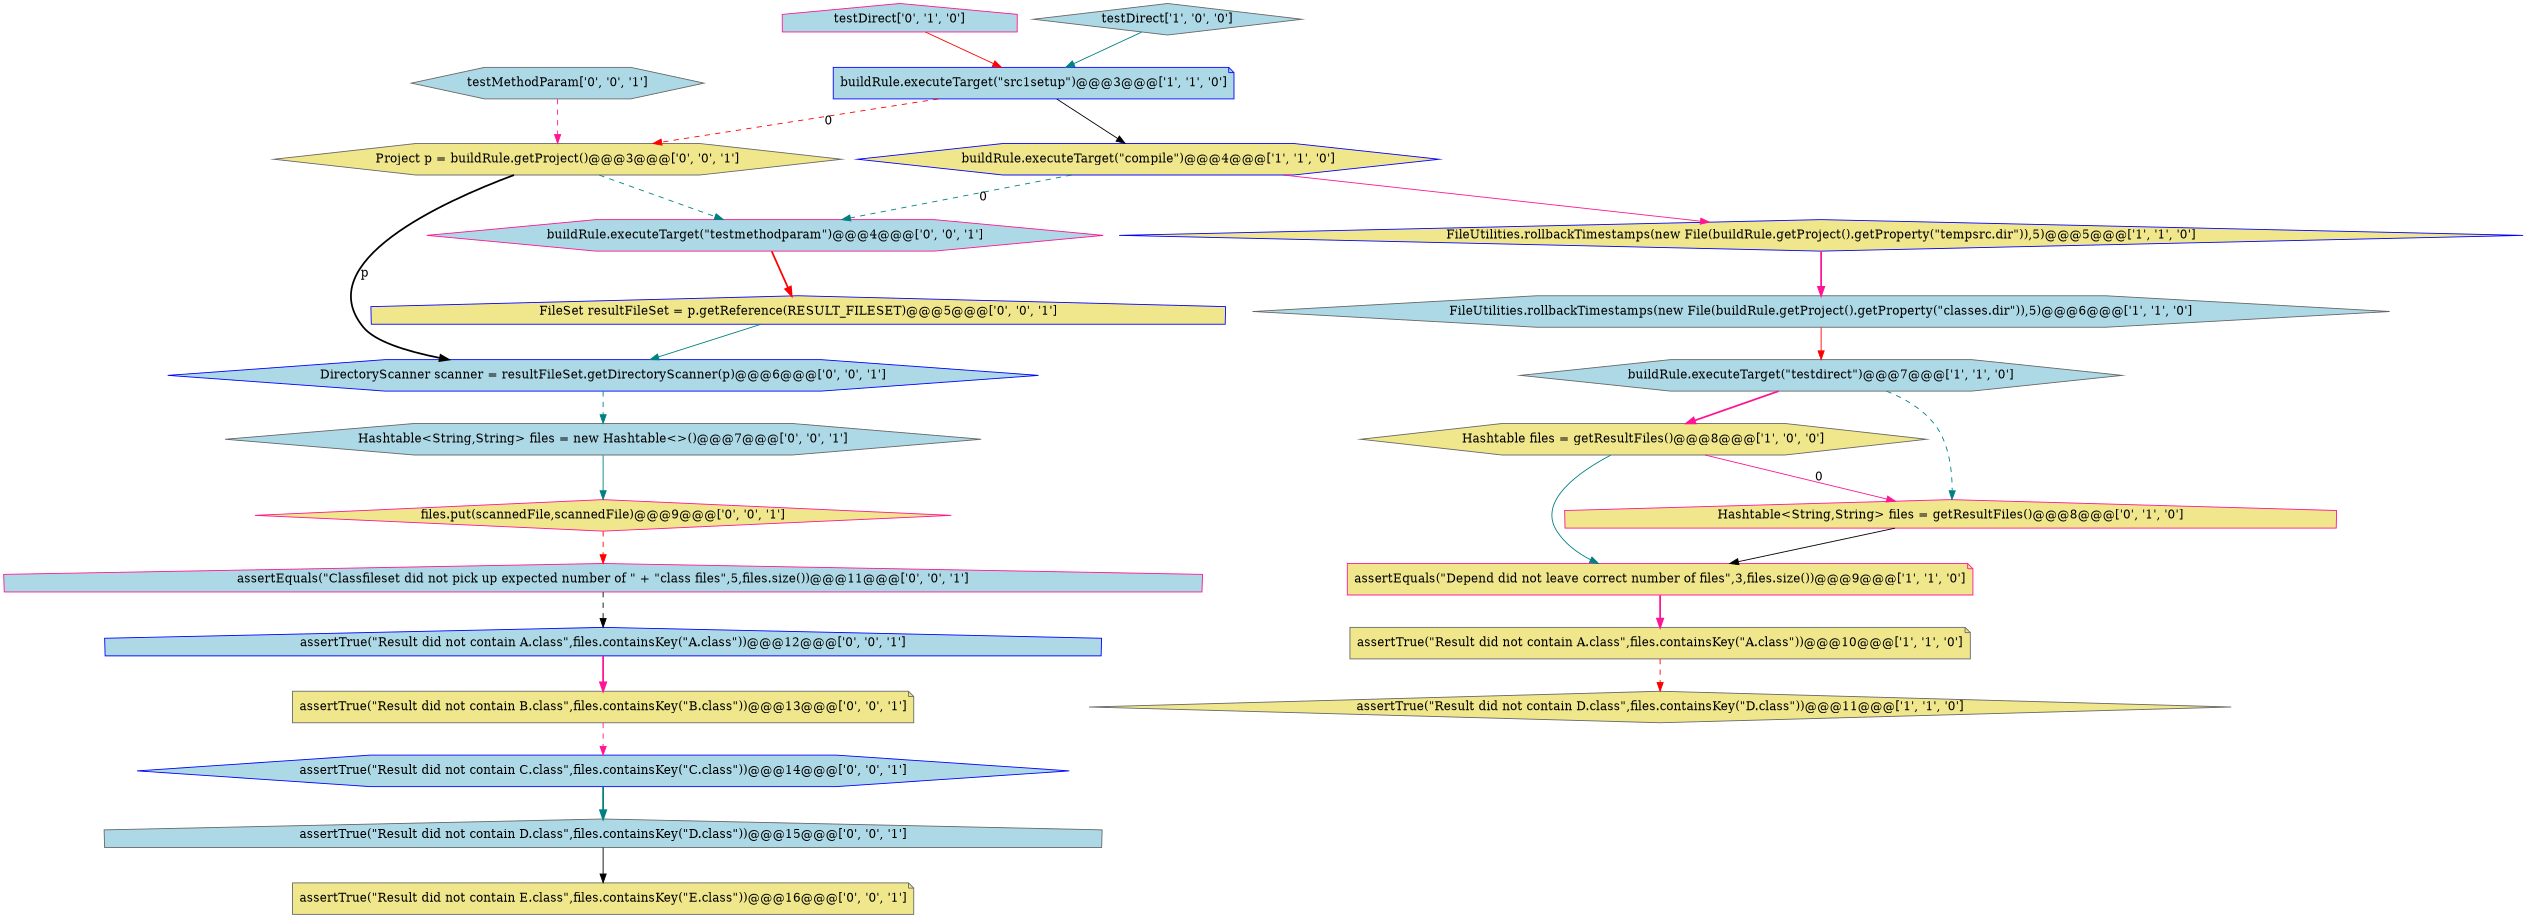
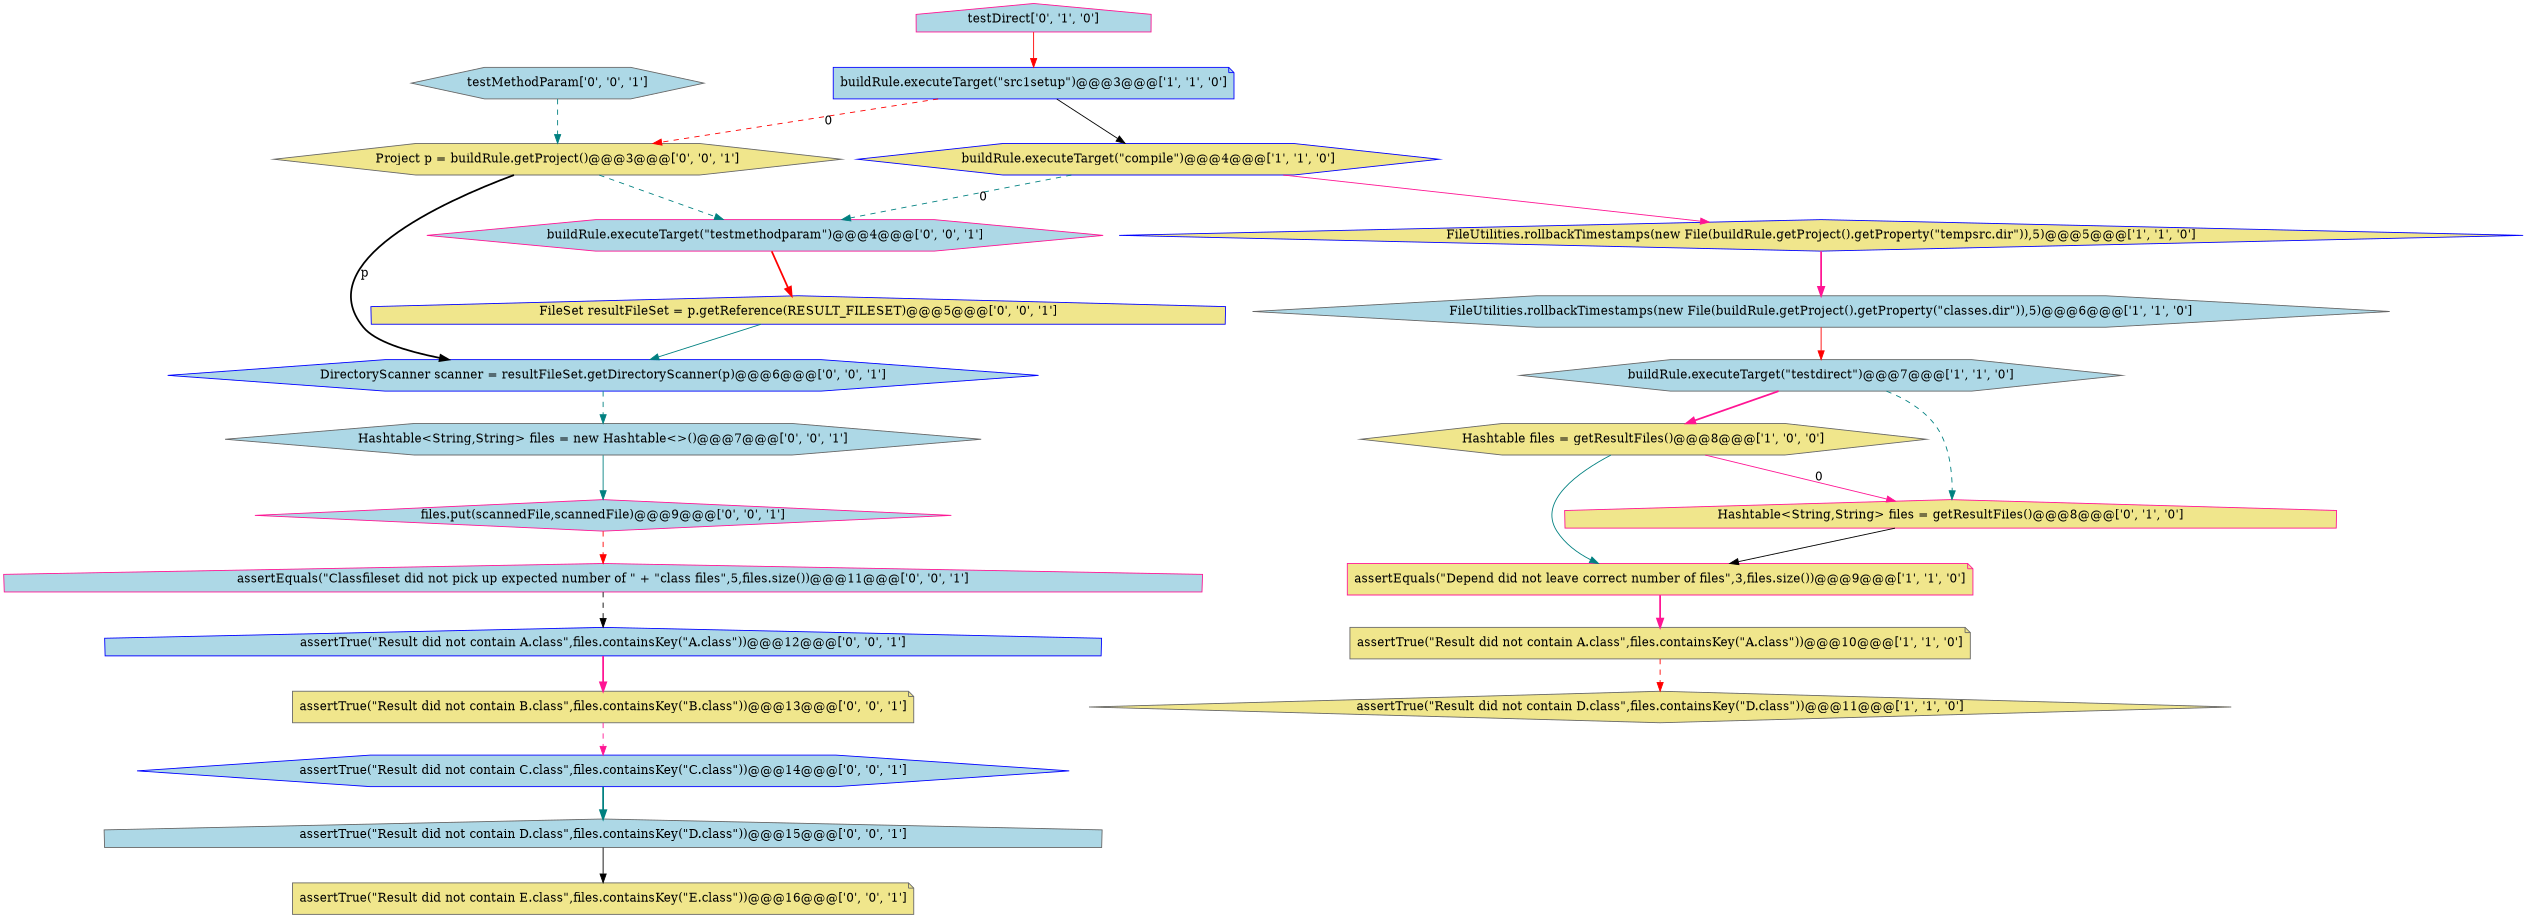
(1168, 19) -> none
(558, 117) -> (558, 117)
(603, 515) -> (603, 515)
